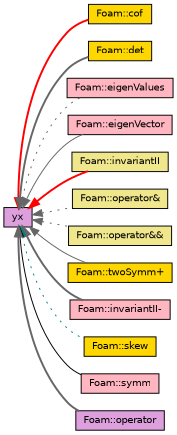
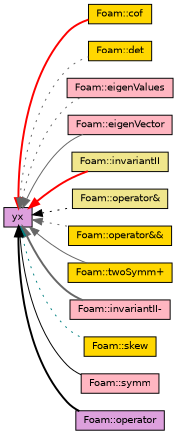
(37, 118) -> (37, 118)
(57, 210) -> (57, 210)
(120, 236) -> (120, 236)
(31, 331) -> (31, 331)
